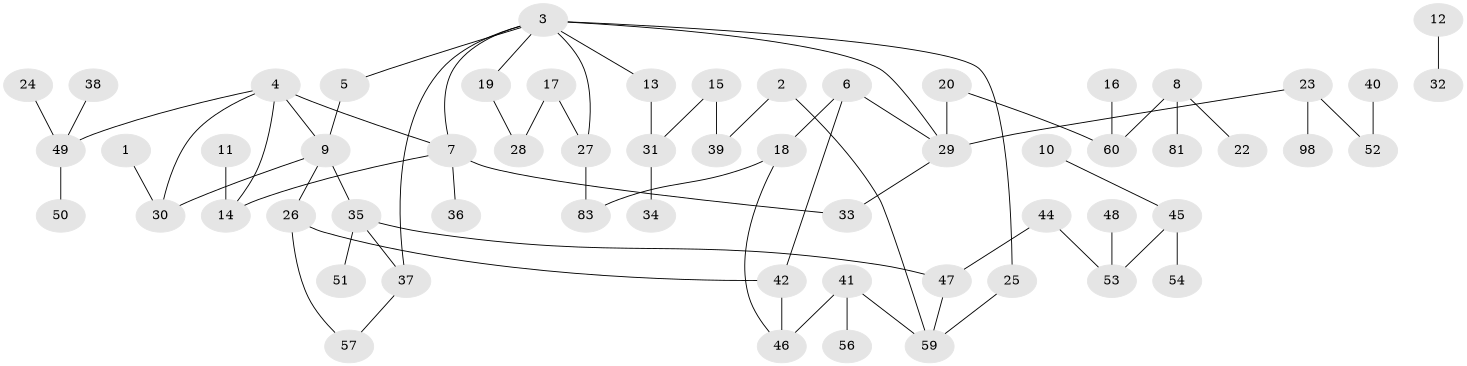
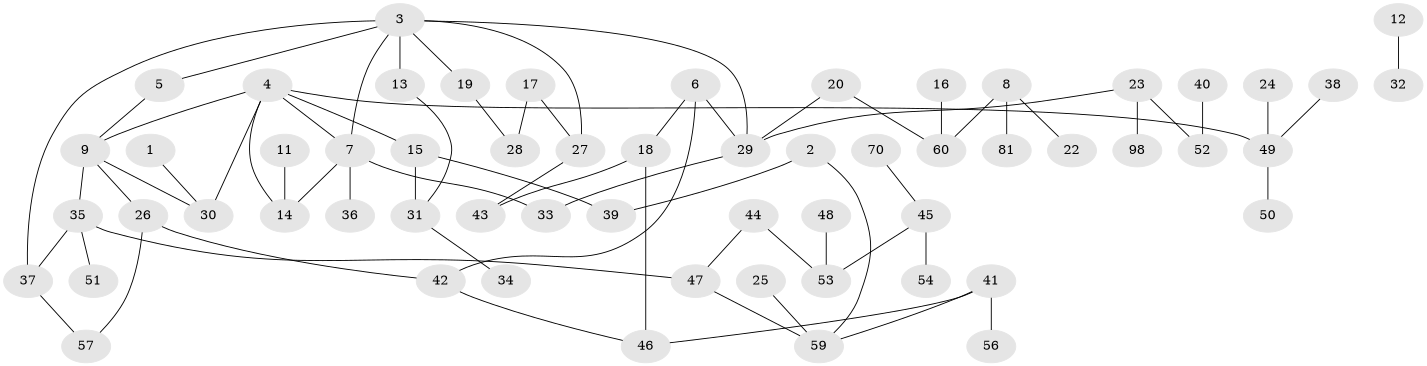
(875, 45) -> none
none -> (342, 117)
(1047, 151) -> (876, 151)
(586, 216) -> (481, 216)
